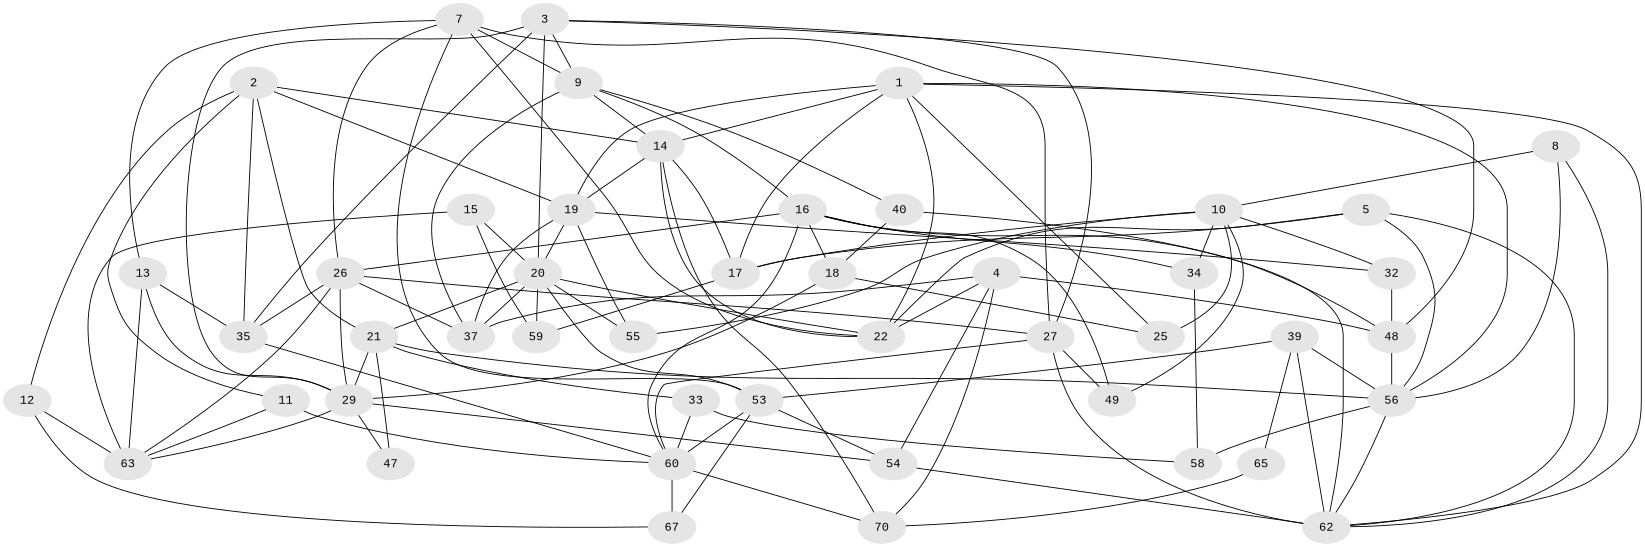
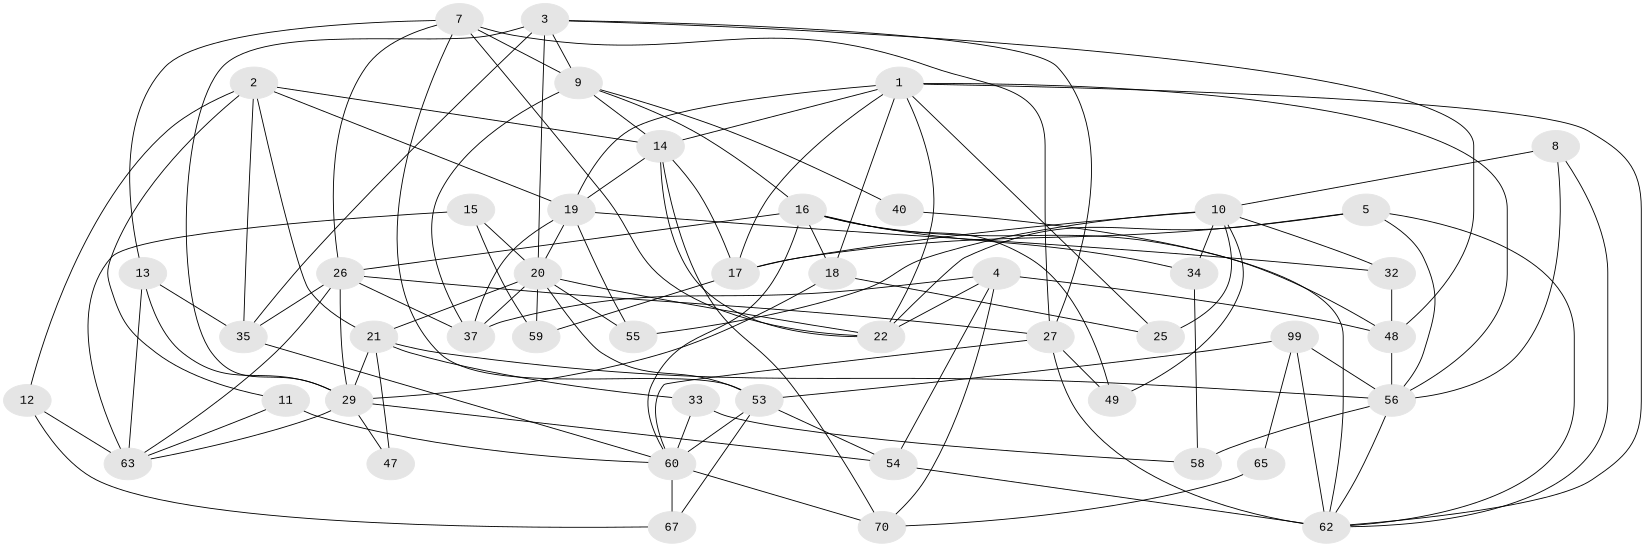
(866, 242) -> (866, 178)
(1295, 337) -> (1295, 337)
